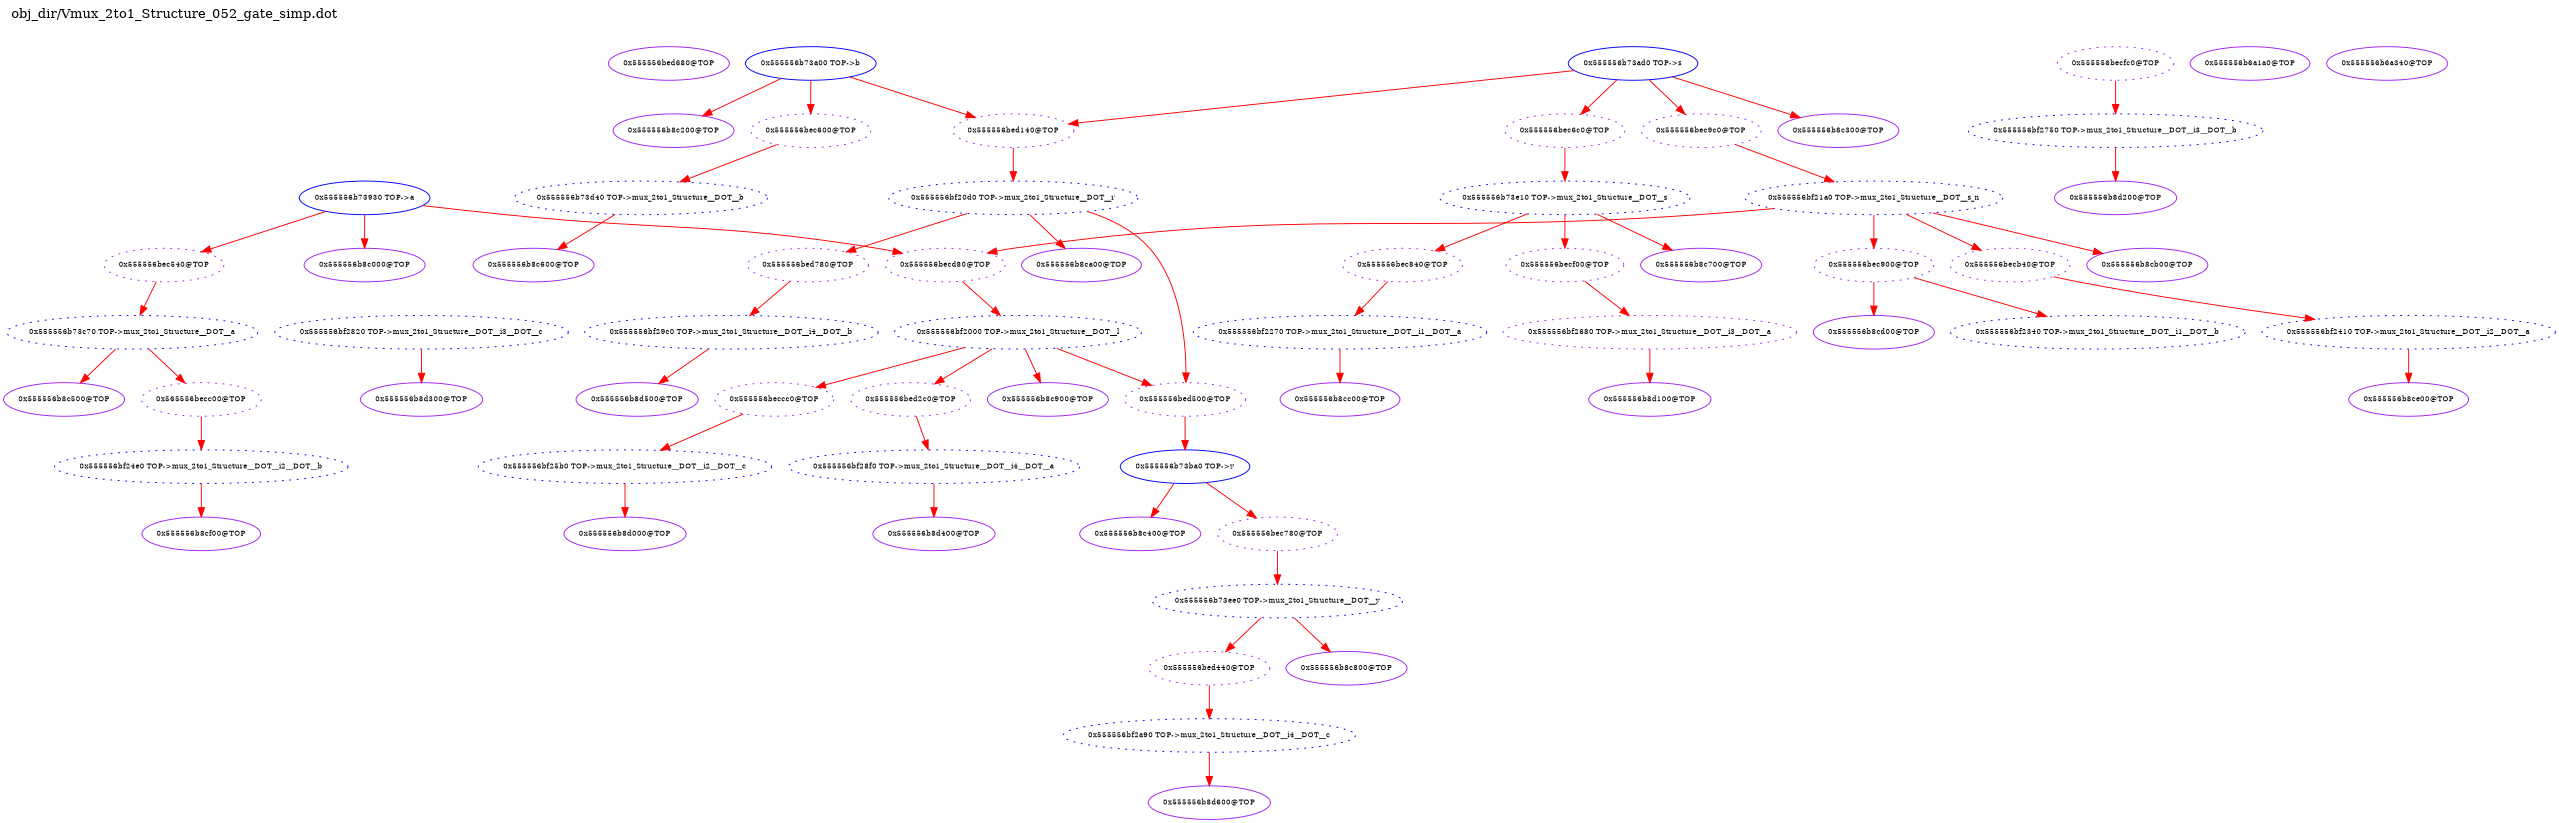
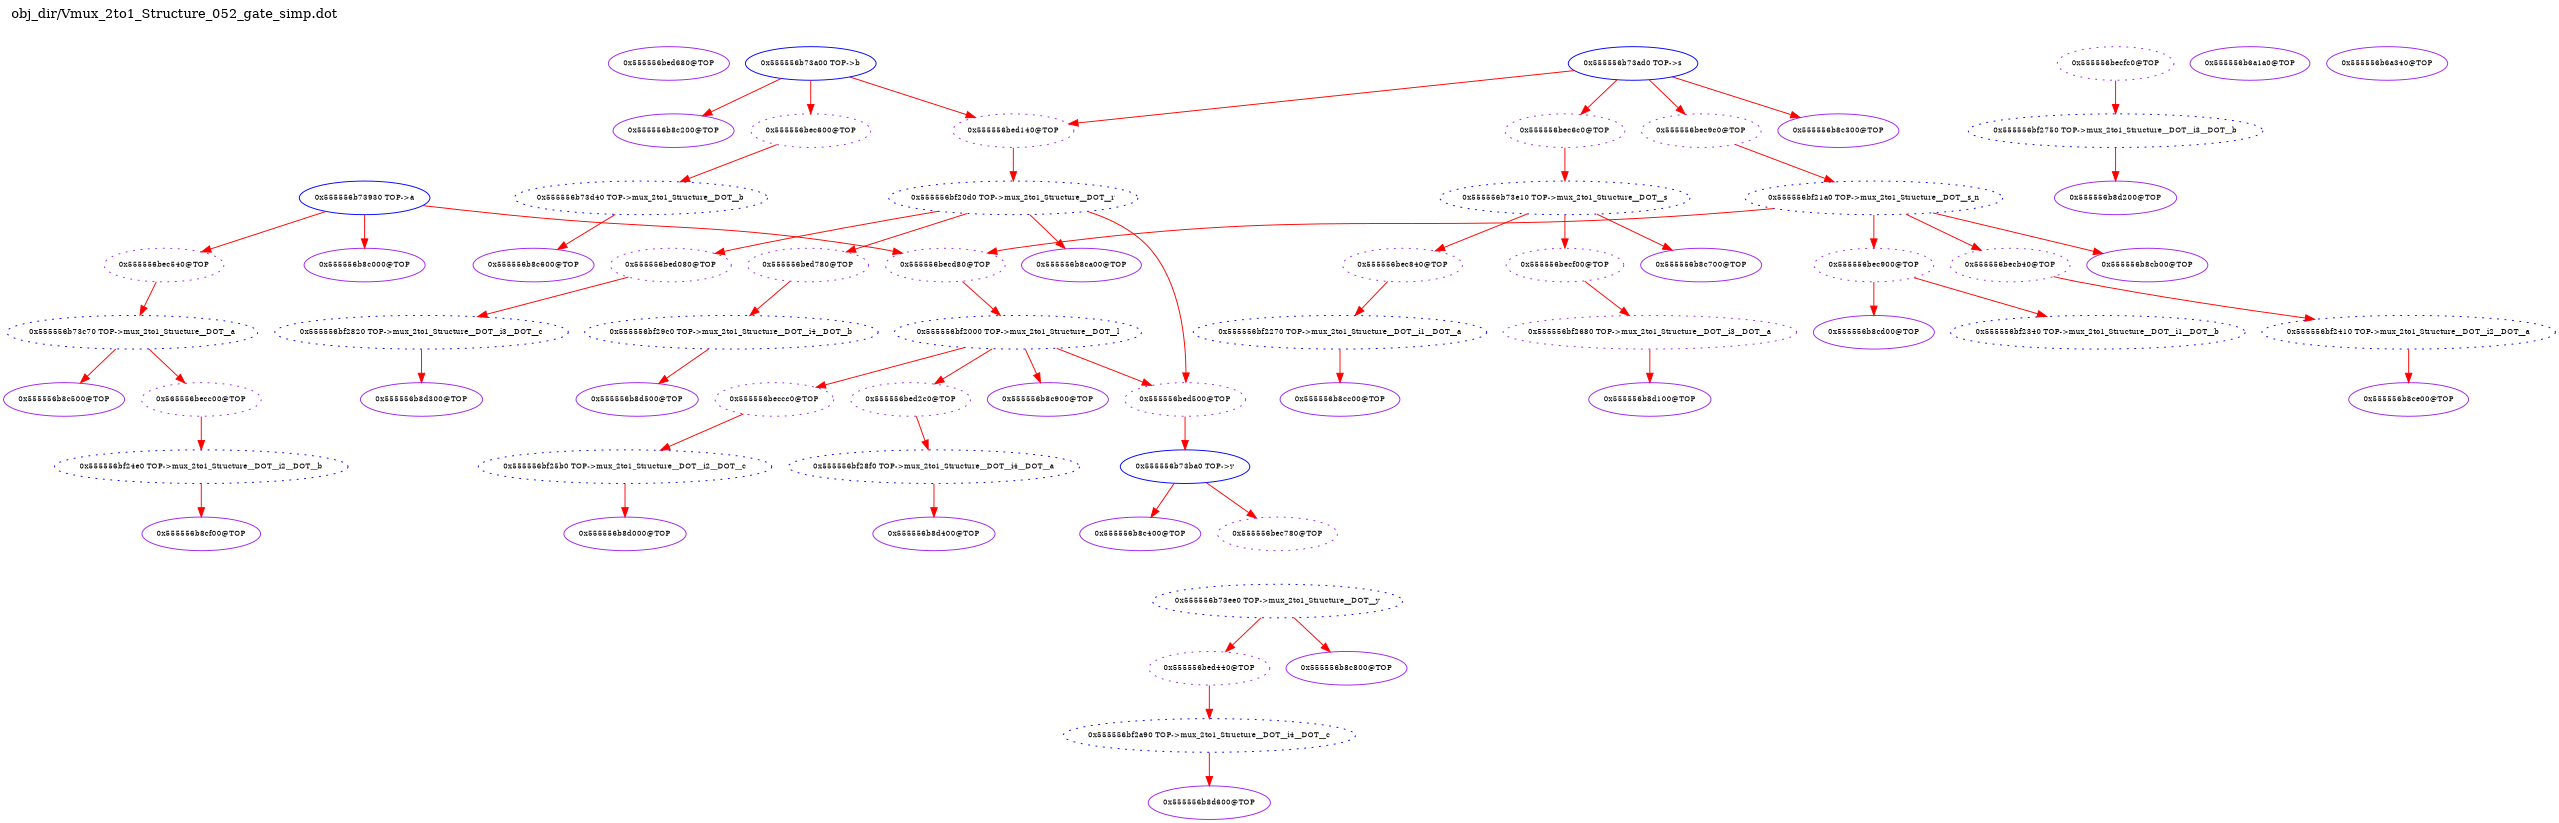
none -> (671, 265)
(1277, 563) -> none
